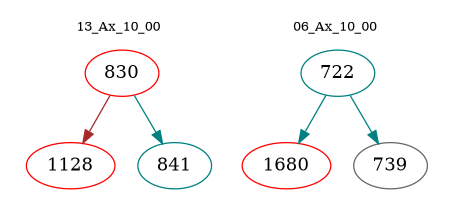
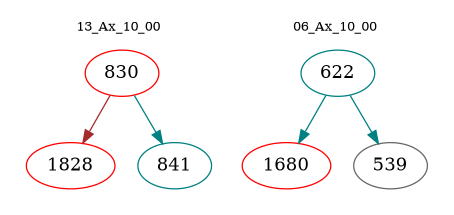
(338, 73) -> (338, 73)
(71, 166) -> (71, 166)
(391, 166) -> (391, 166)
